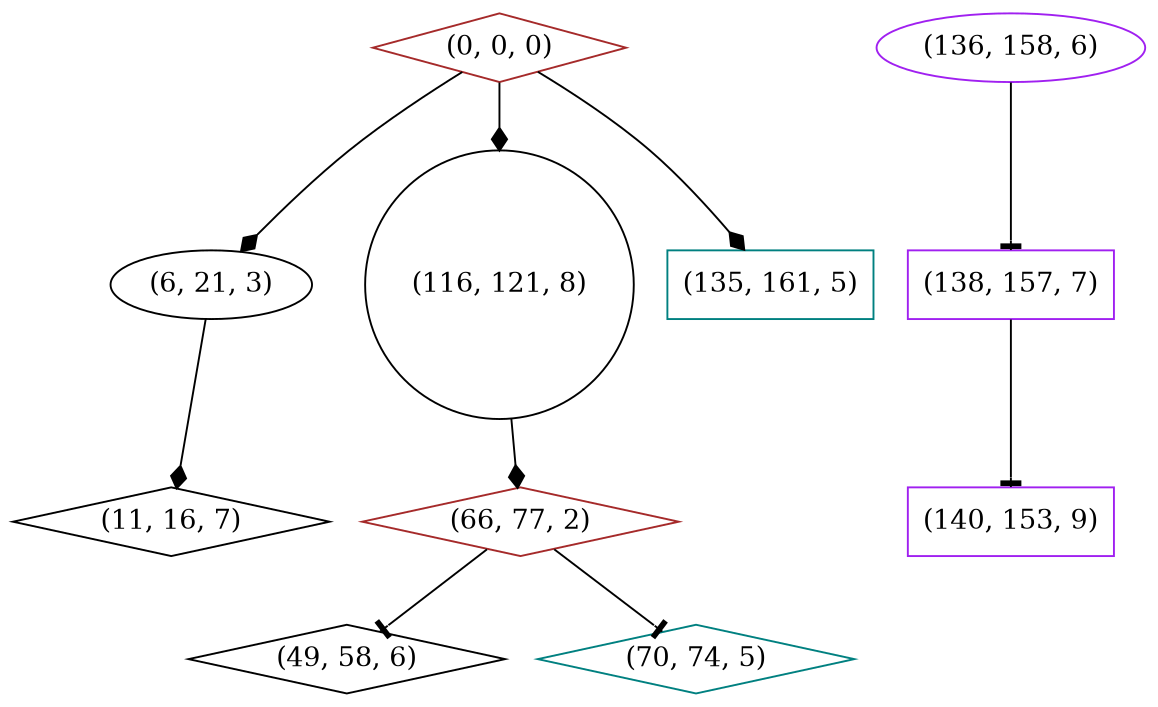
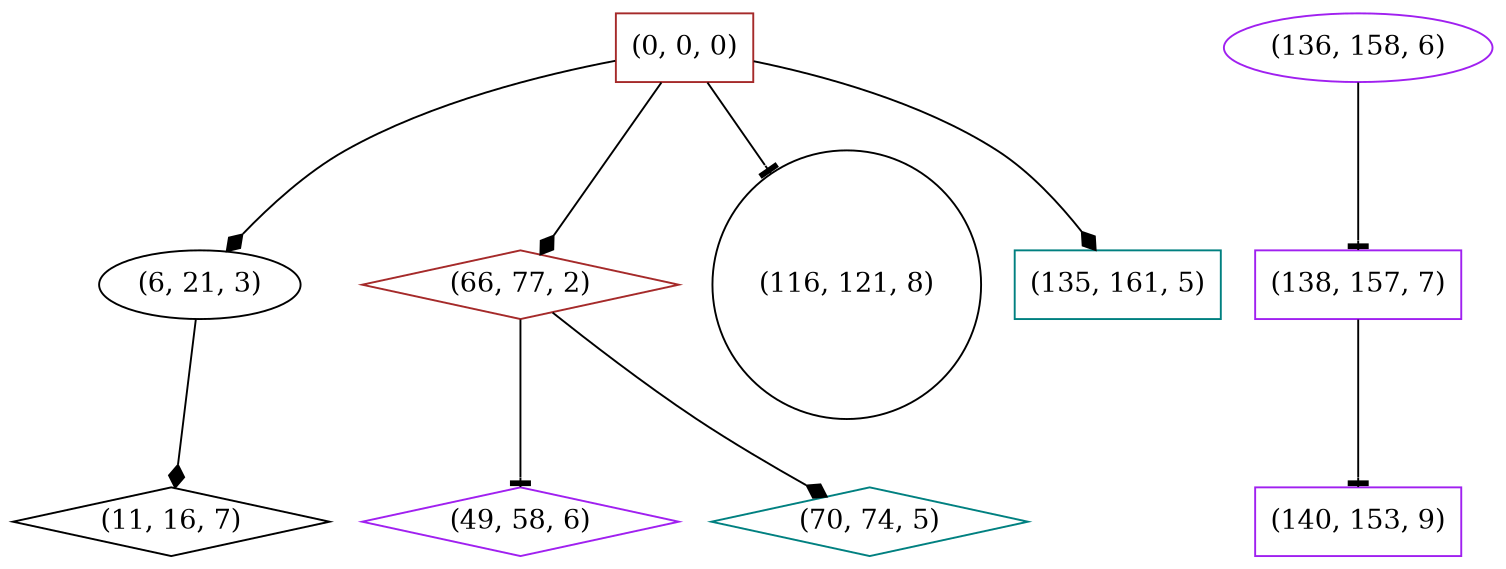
(499, 48) -> (685, 48)
(499, 105) -> (736, 124)
(513, 442) -> (608, 159)
(604, 587) -> (675, 405)
(347, 659) -> (520, 522)
